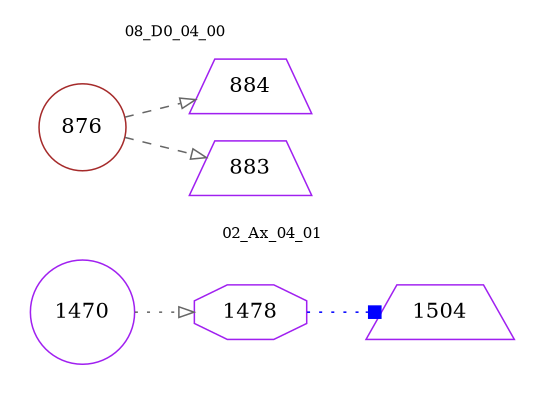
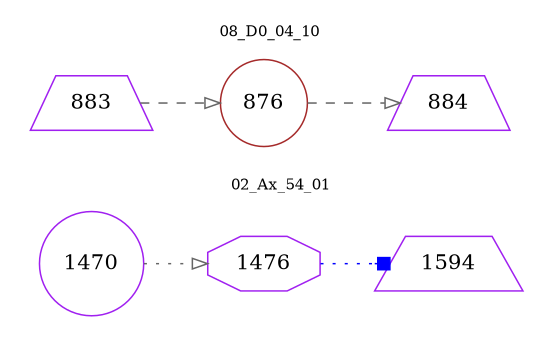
(175, 33) -> (270, 33)
(158, 146) -> (172, 103)
(272, 234) -> (281, 186)
(251, 312) -> (264, 264)
(440, 312) -> (449, 264)
